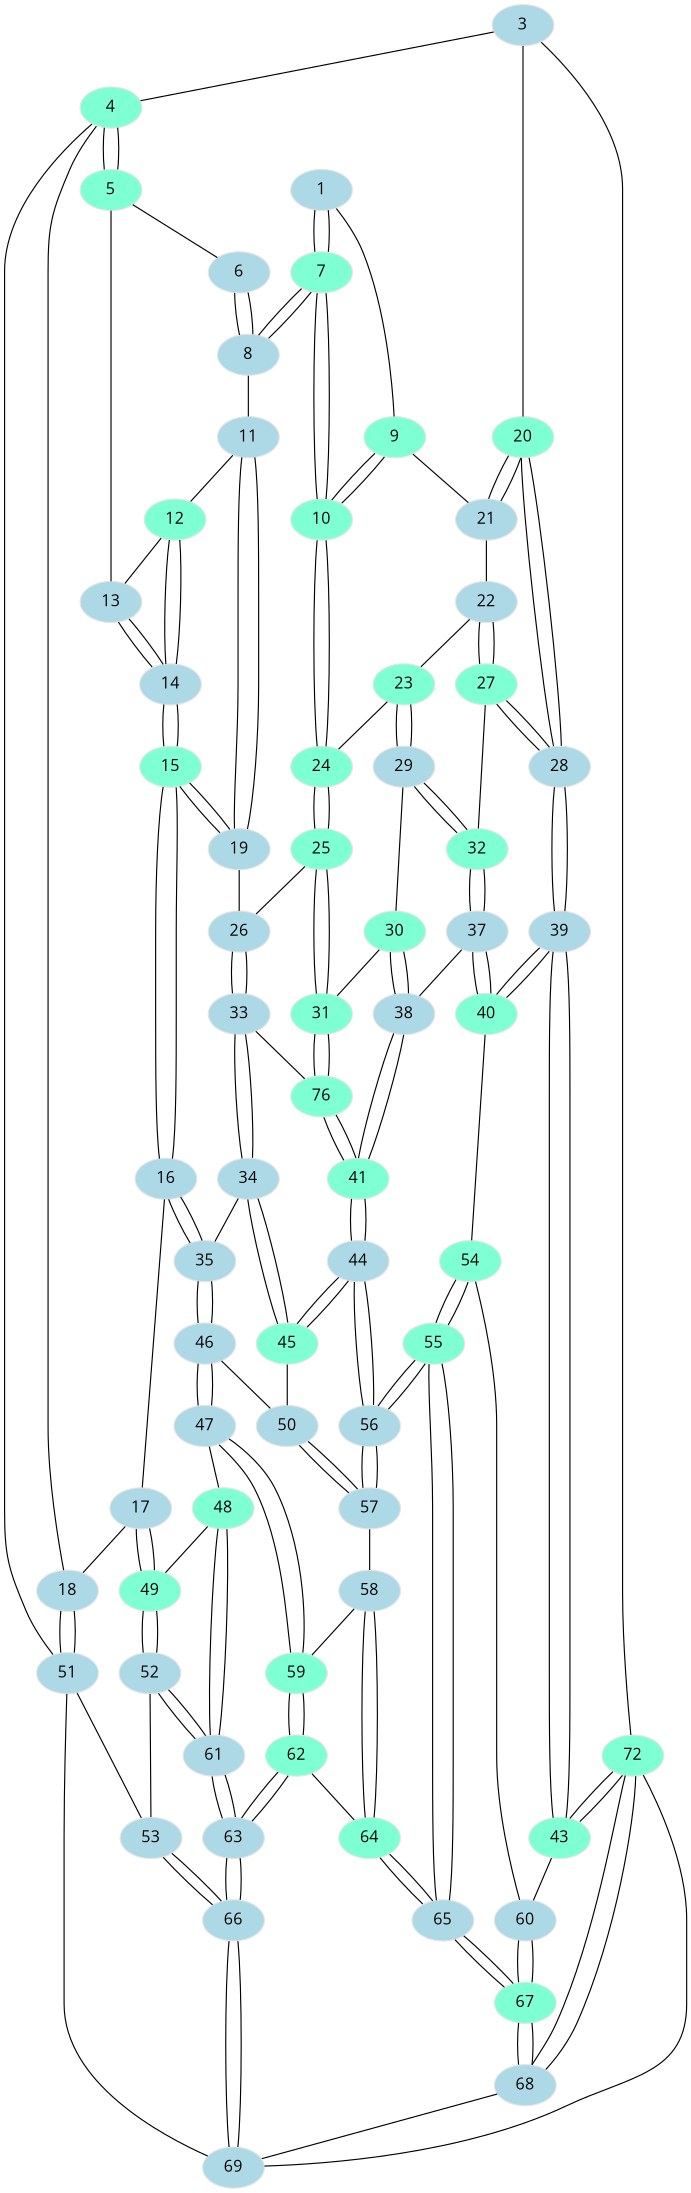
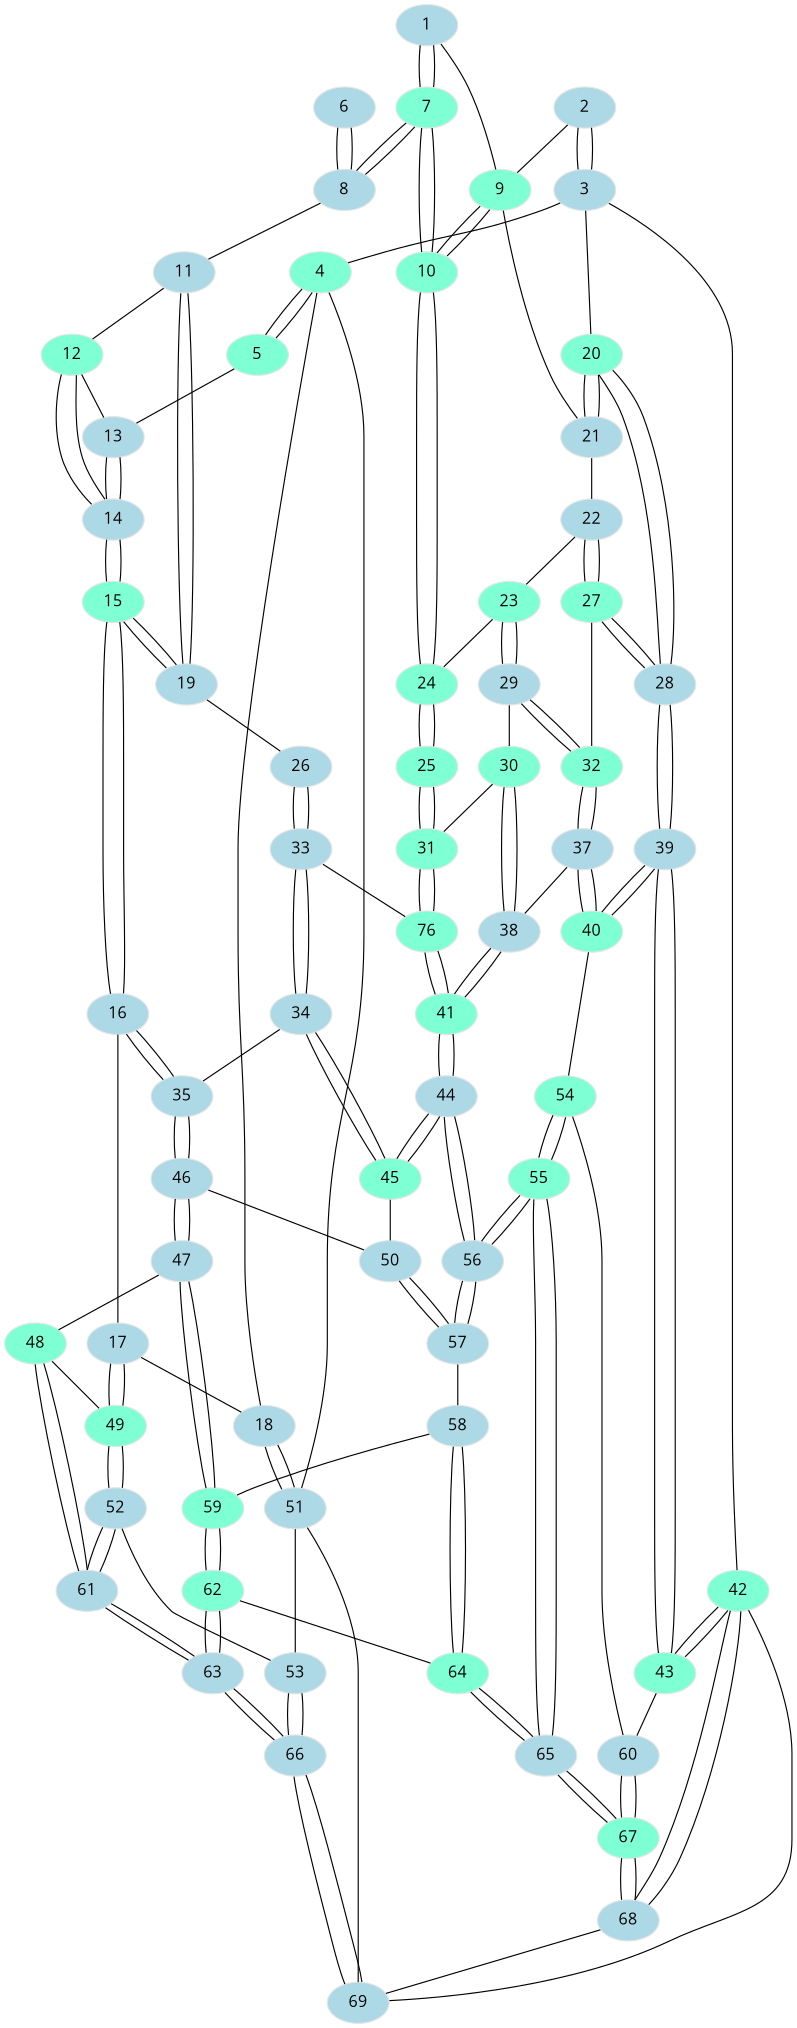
none -> (585, 108)
(175, 231) -> none
(281, 890) -> none
(633, 1756) -> (738, 1591)
